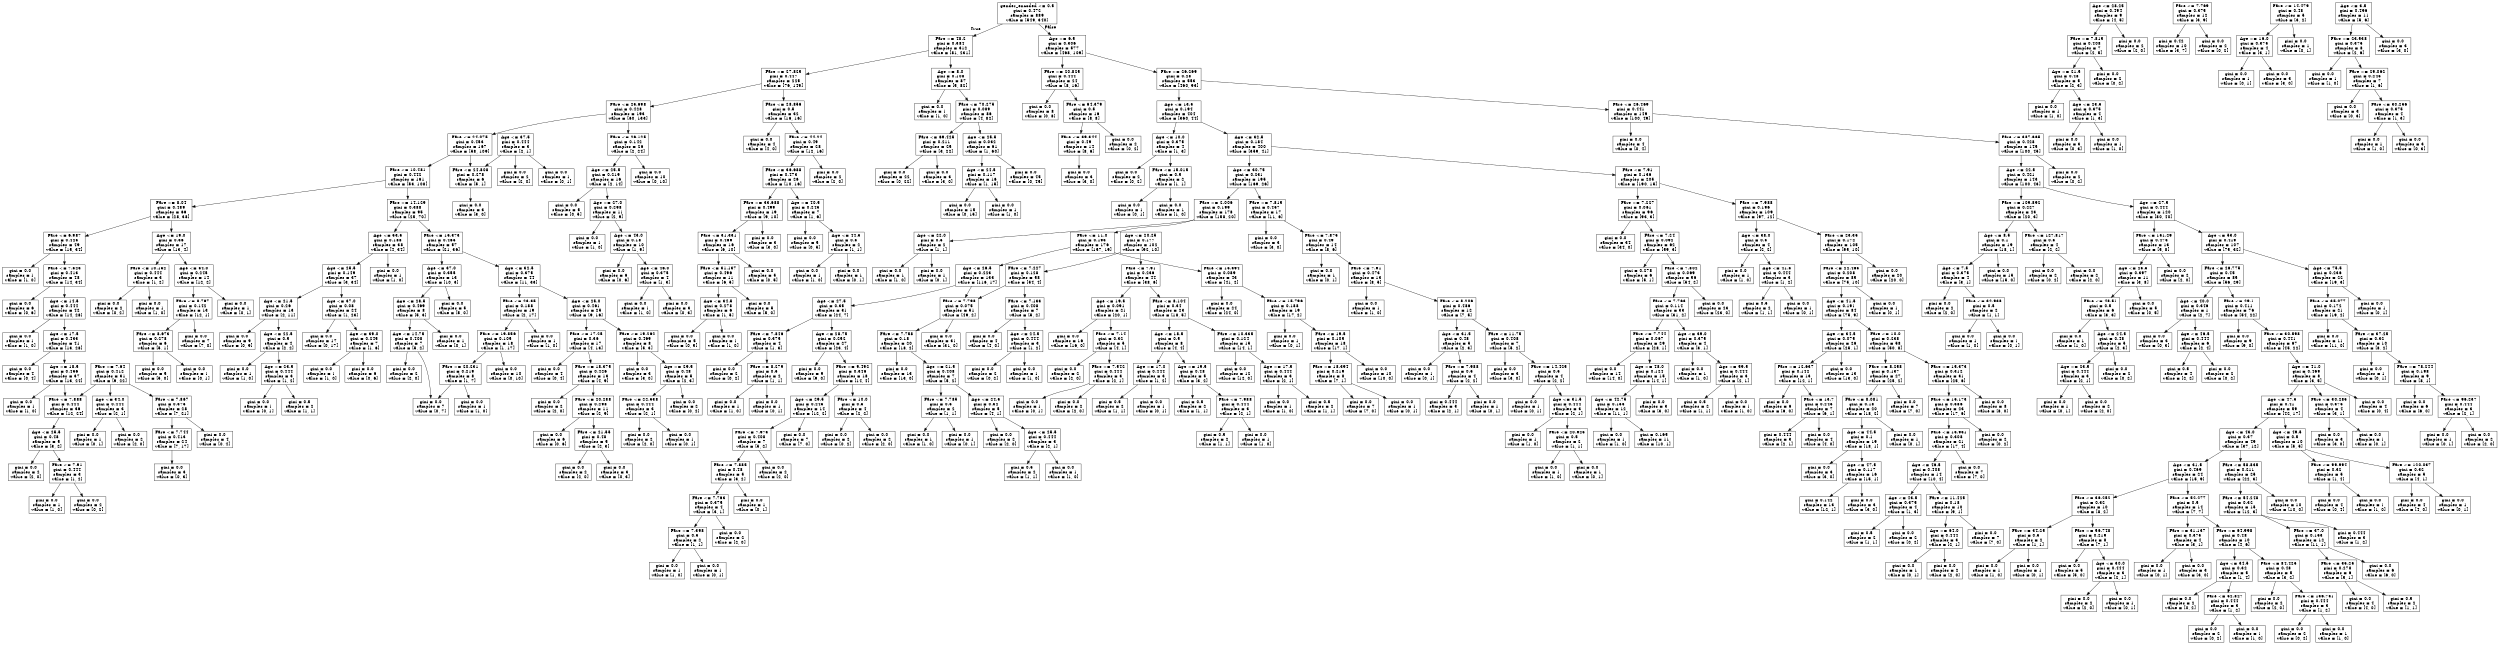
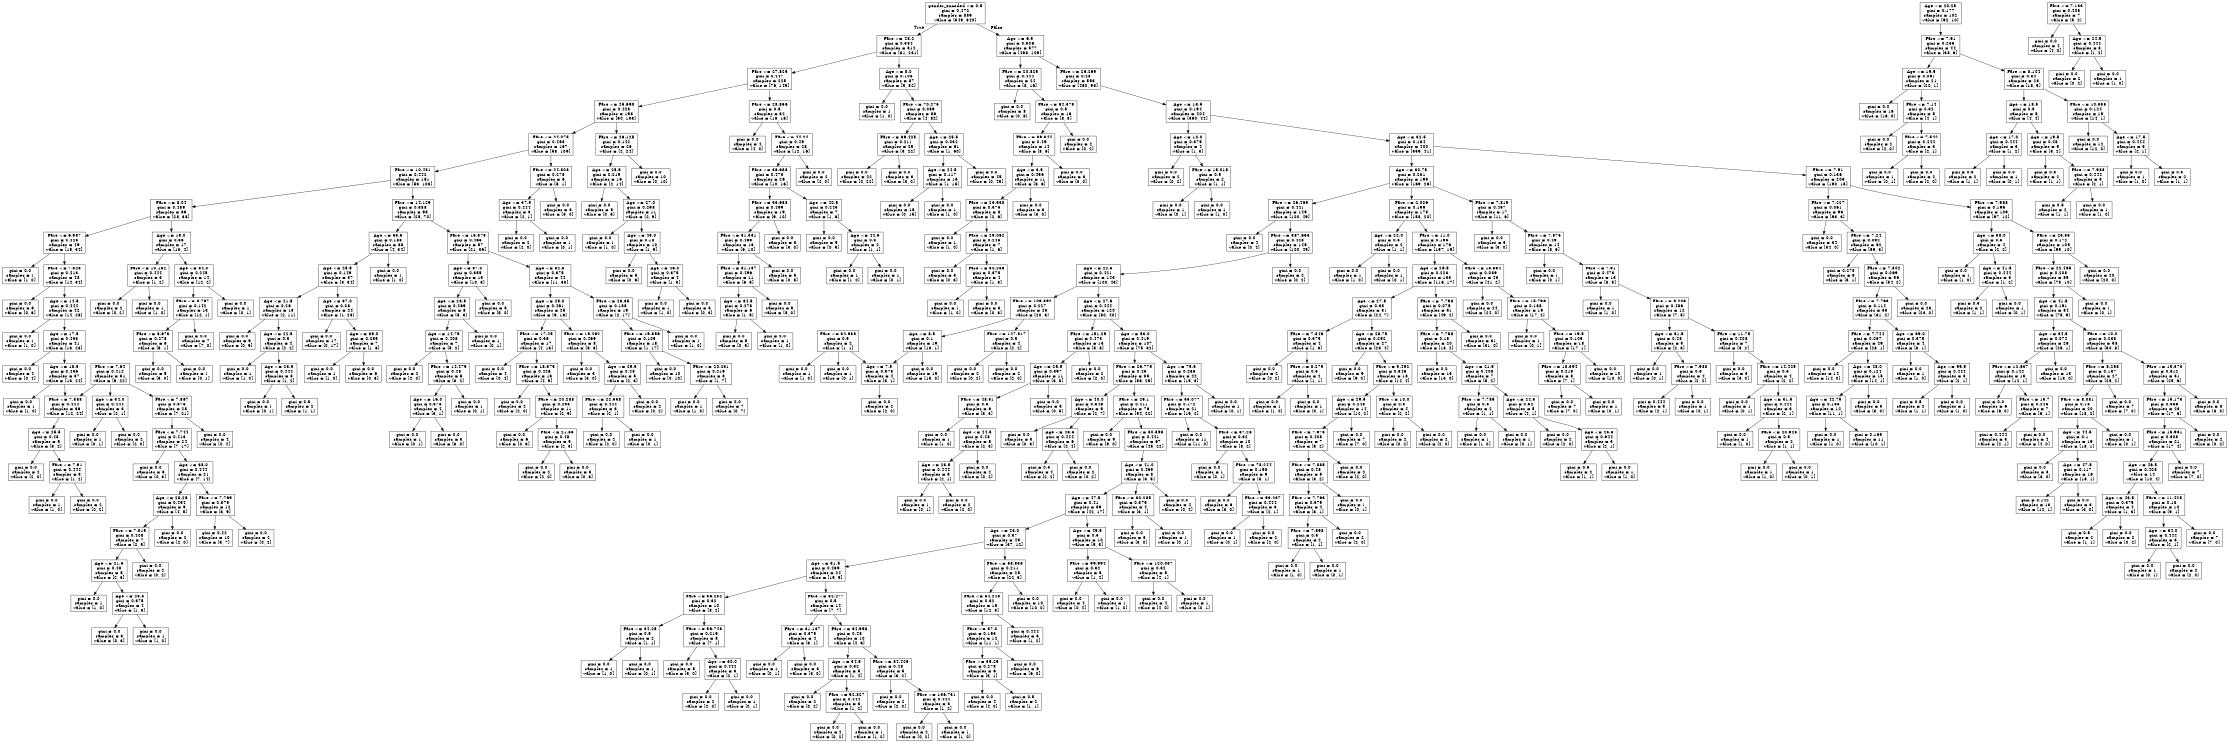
(1403, 95) -> (1353, 193)
none -> (1032, 159)
(494, 160) -> (535, 192)
(1025, 276) -> none
(1969, 291) -> (858, 357)
(2195, 308) -> (1089, 407)
(364, 341) -> (364, 341)
(1841, 341) -> (2054, 341)
(427, 372) -> (446, 356)
(1042, 439) -> (1599, 439)
none -> (194, 472)
(1927, 472) -> (2143, 472)
